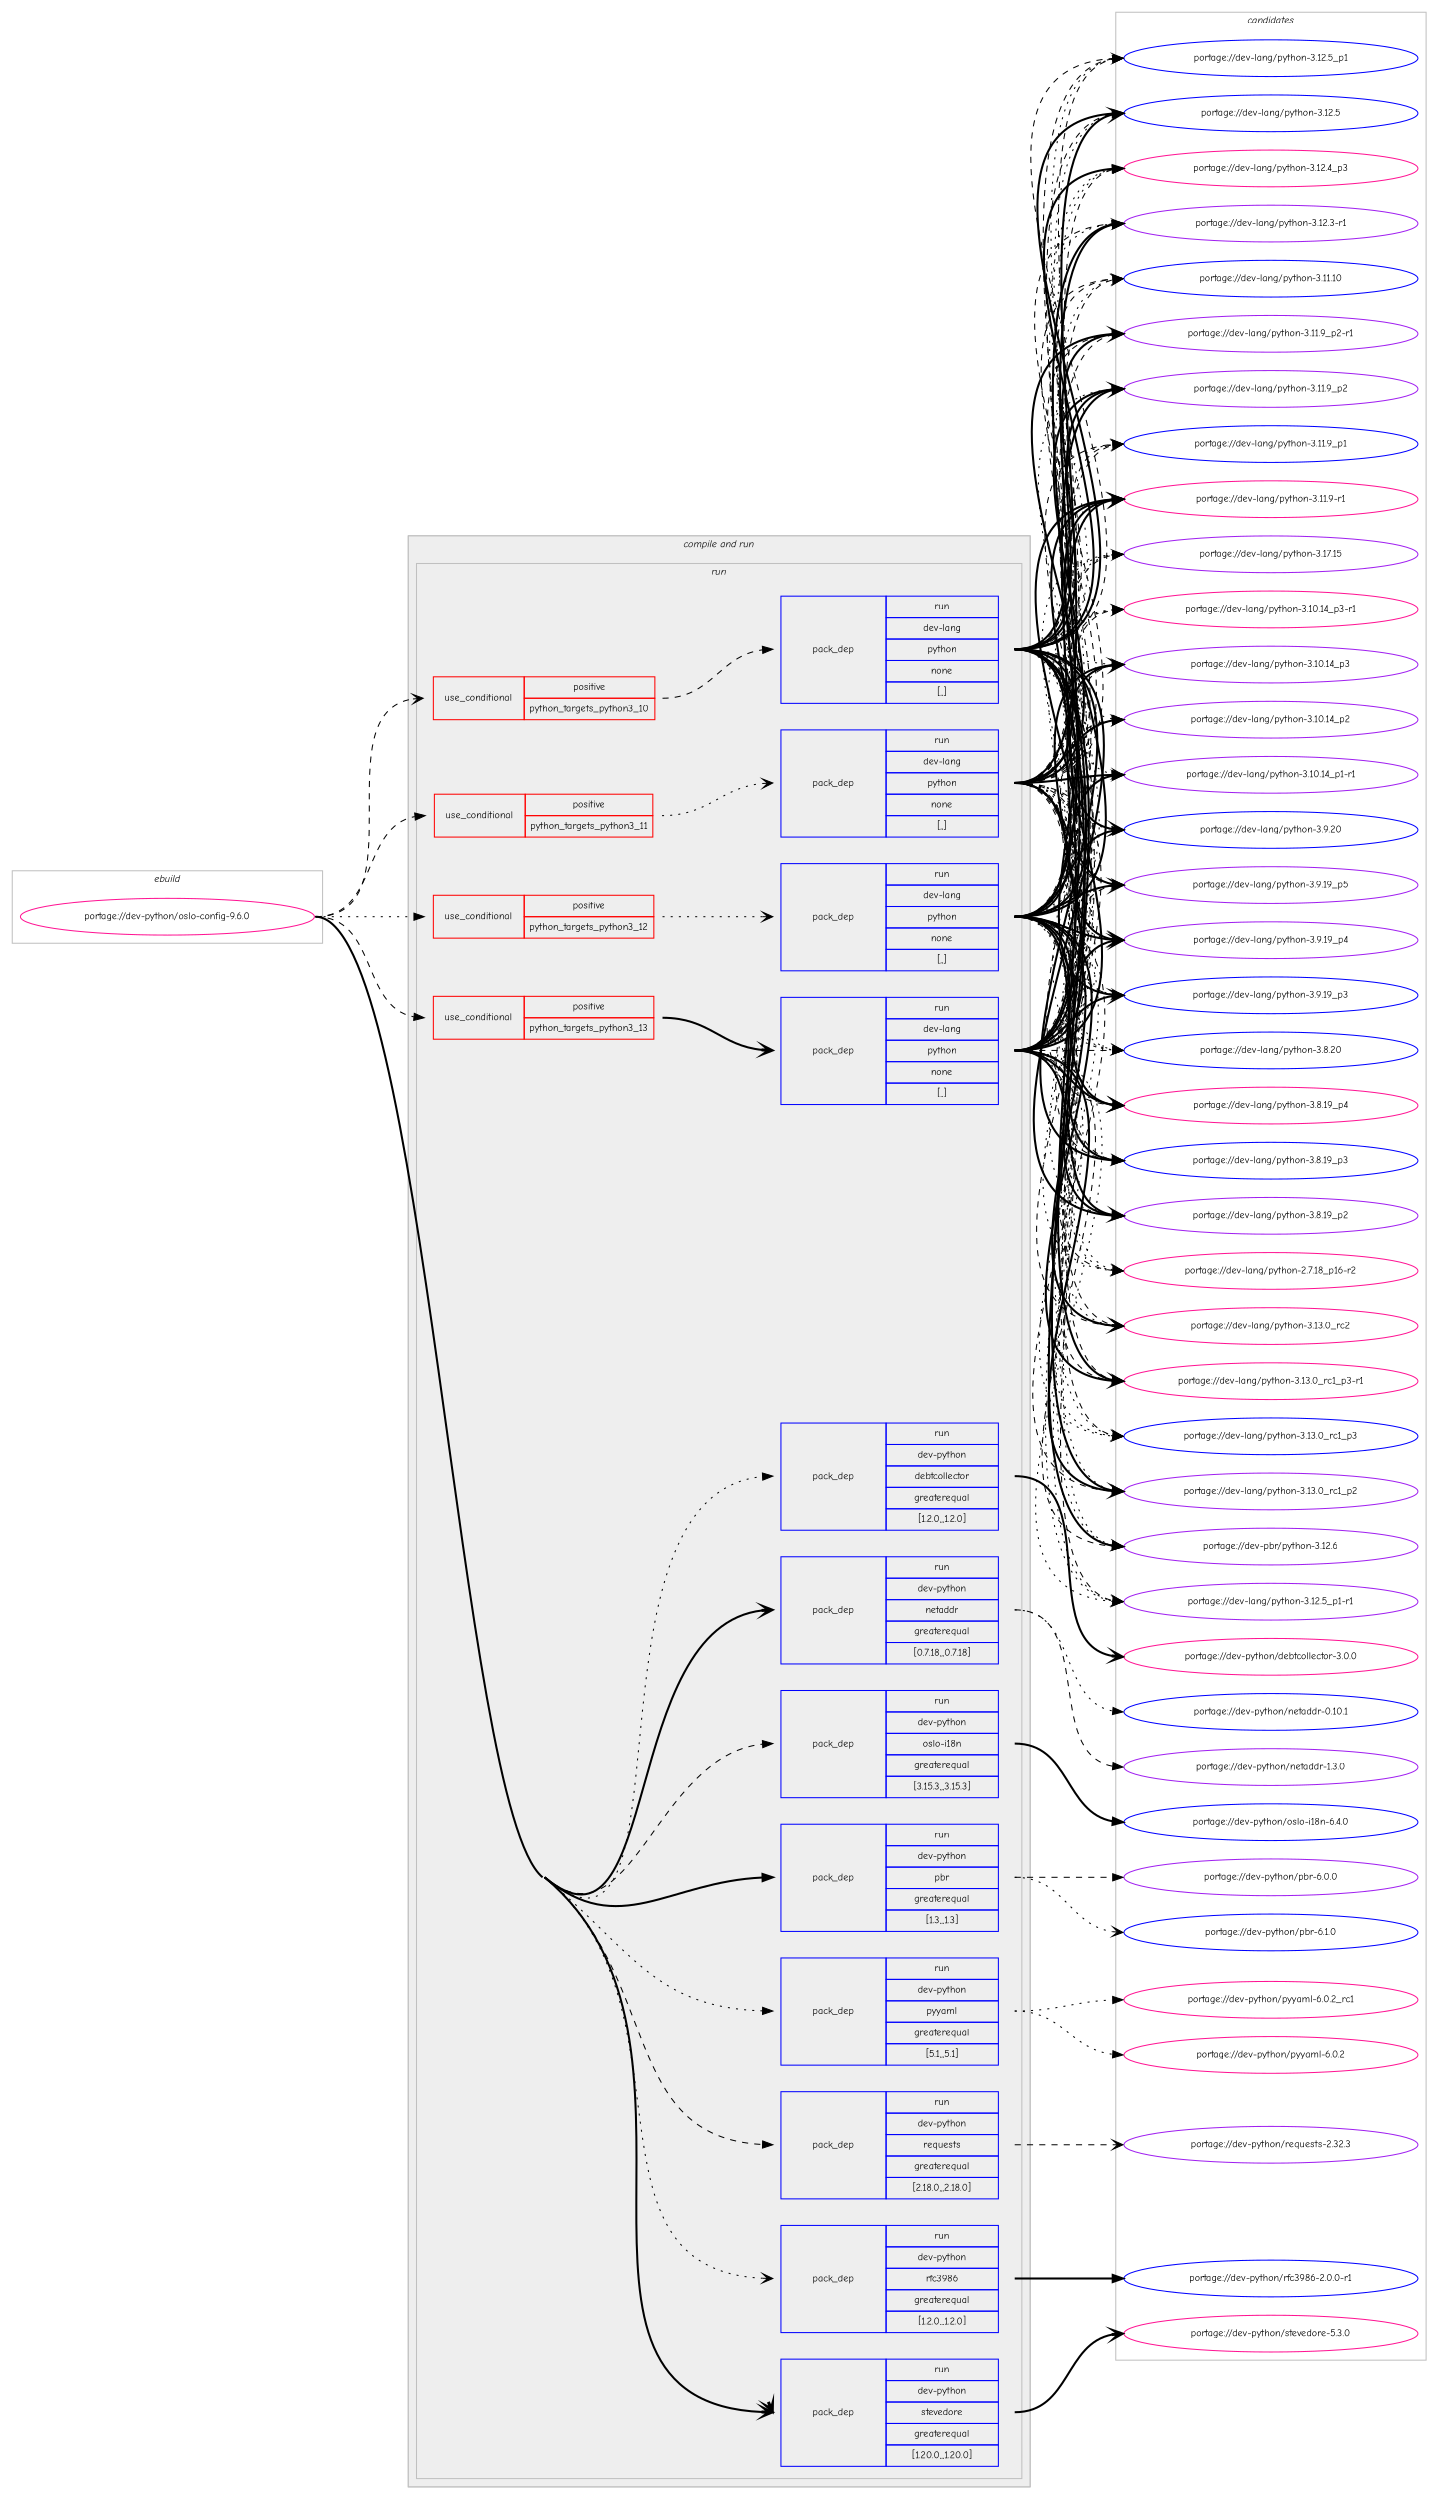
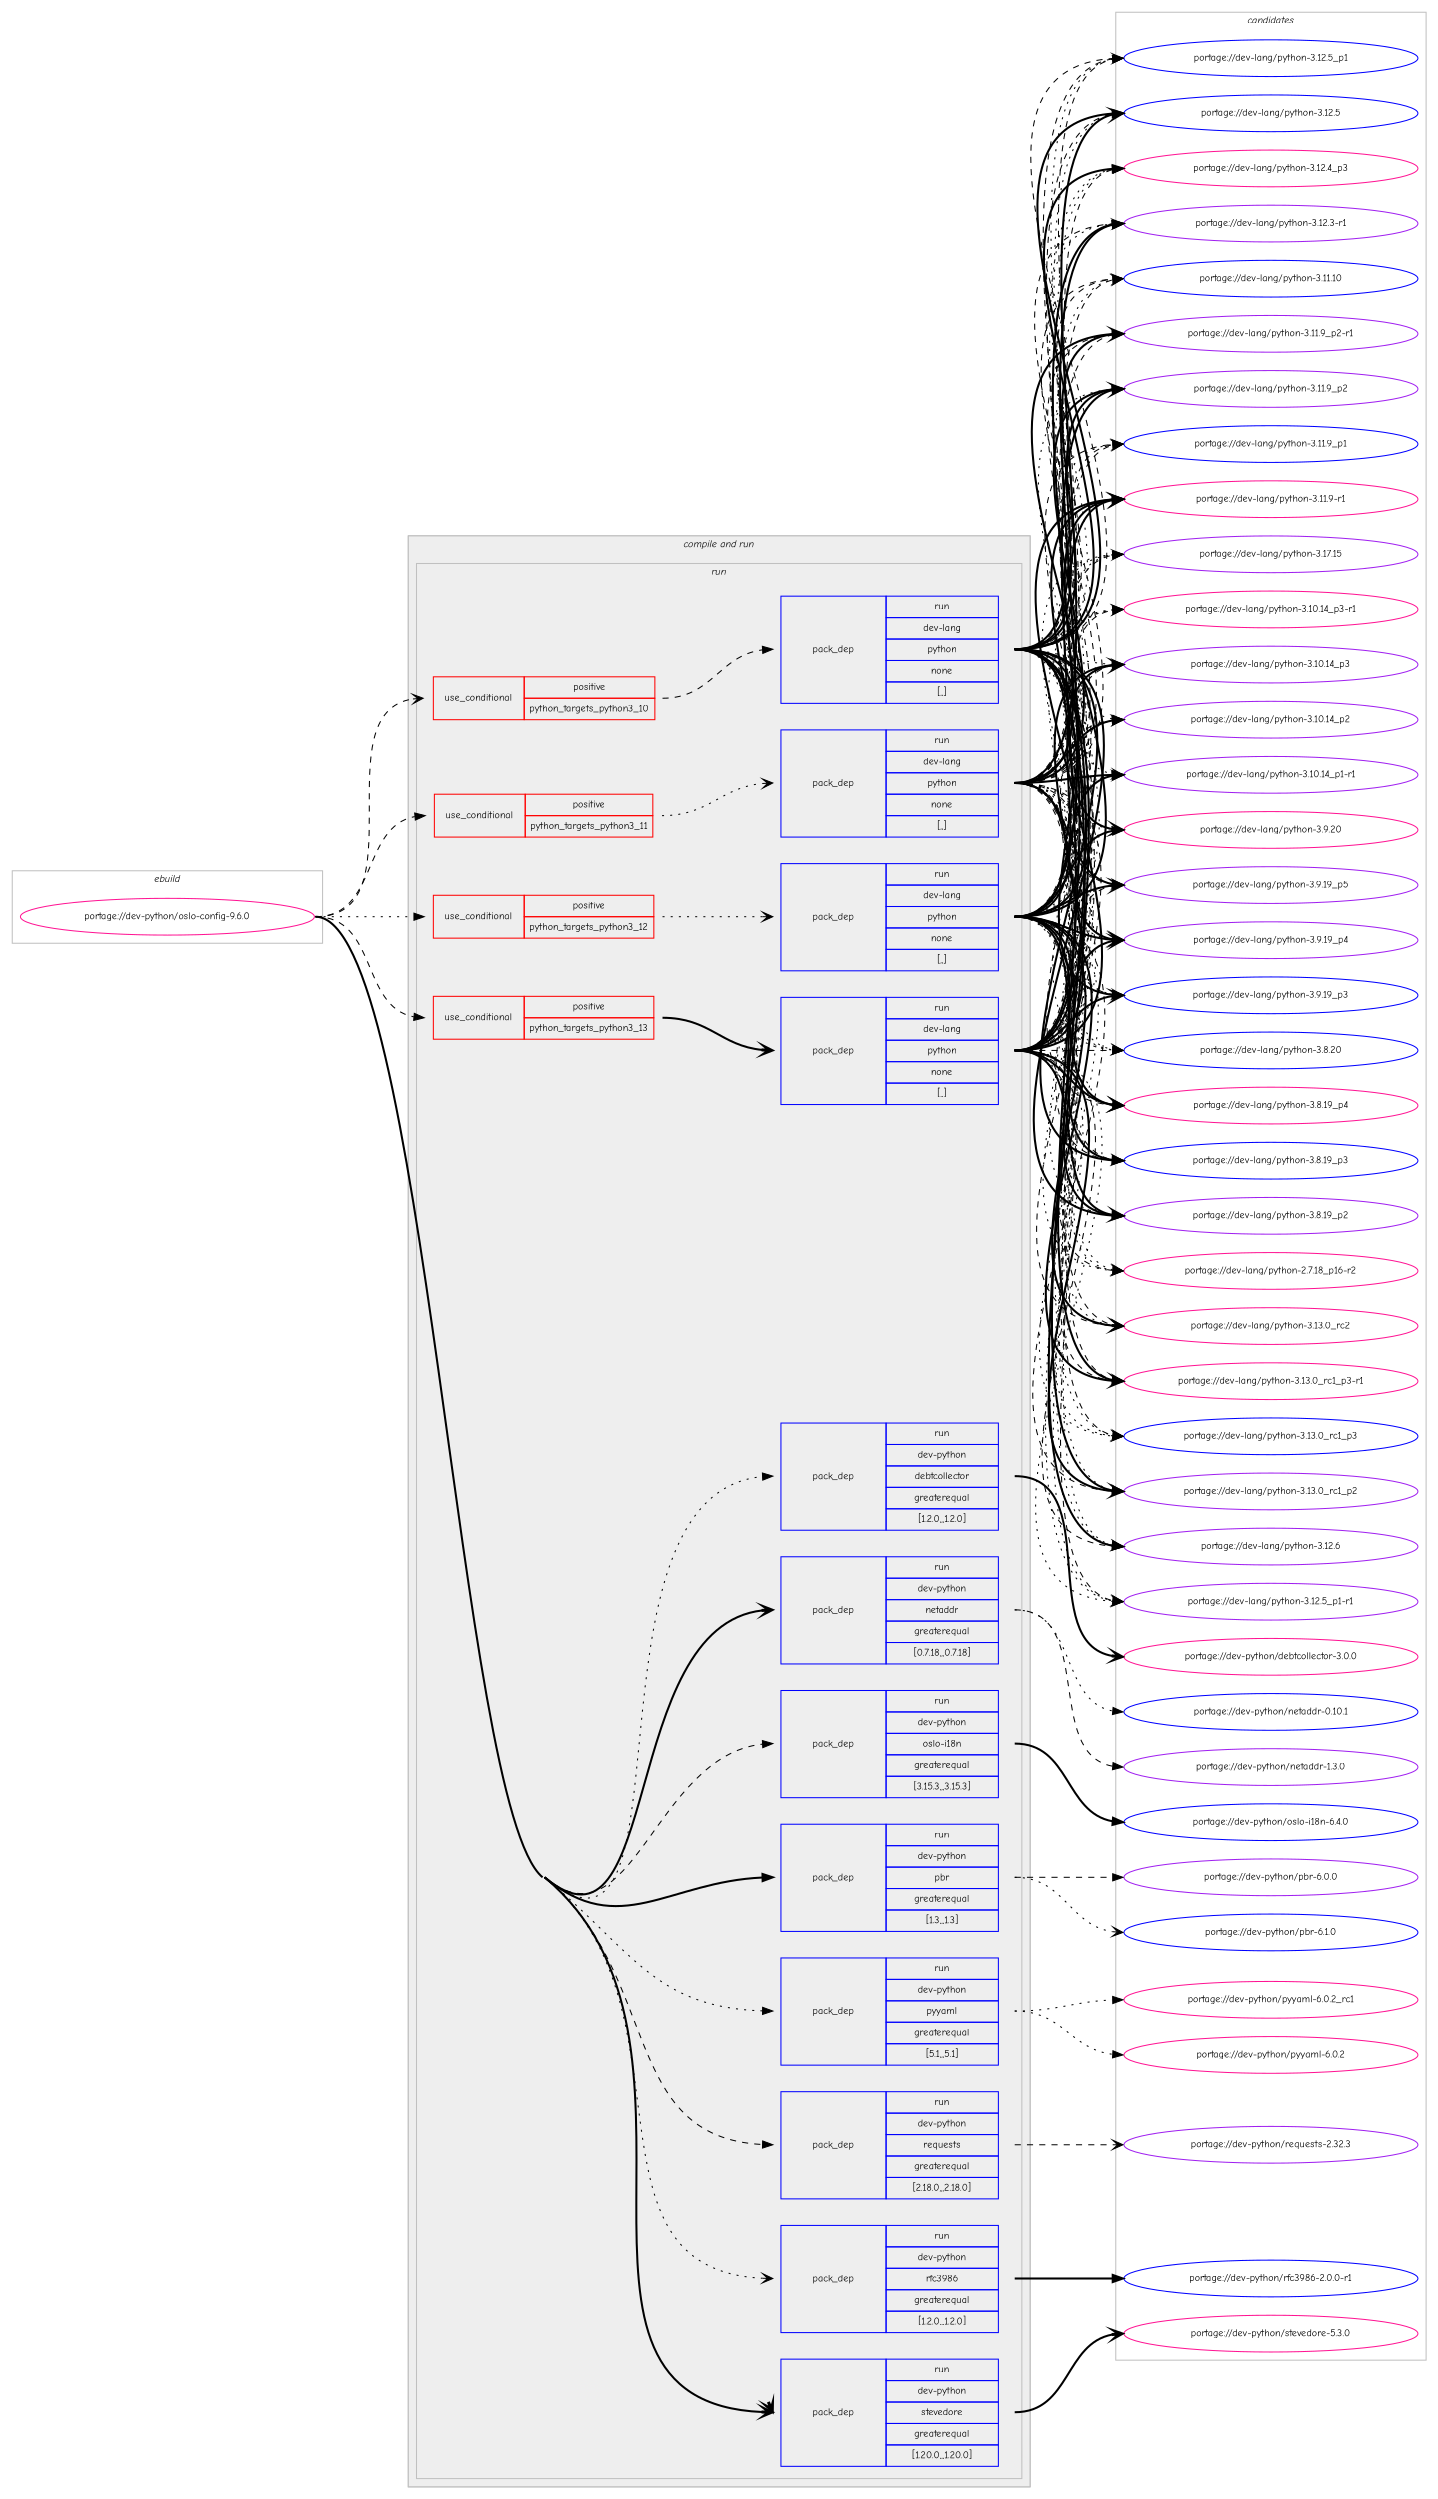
(1271, 830) -> (1271, 830)
(1271, 1547) -> (1271, 1547)
